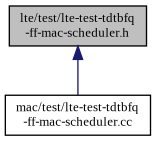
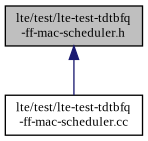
(78, 115) -> (74, 115)
